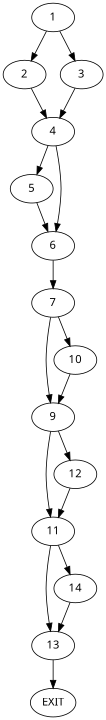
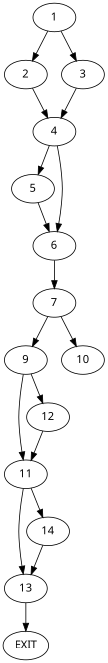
(66, 385) -> none
